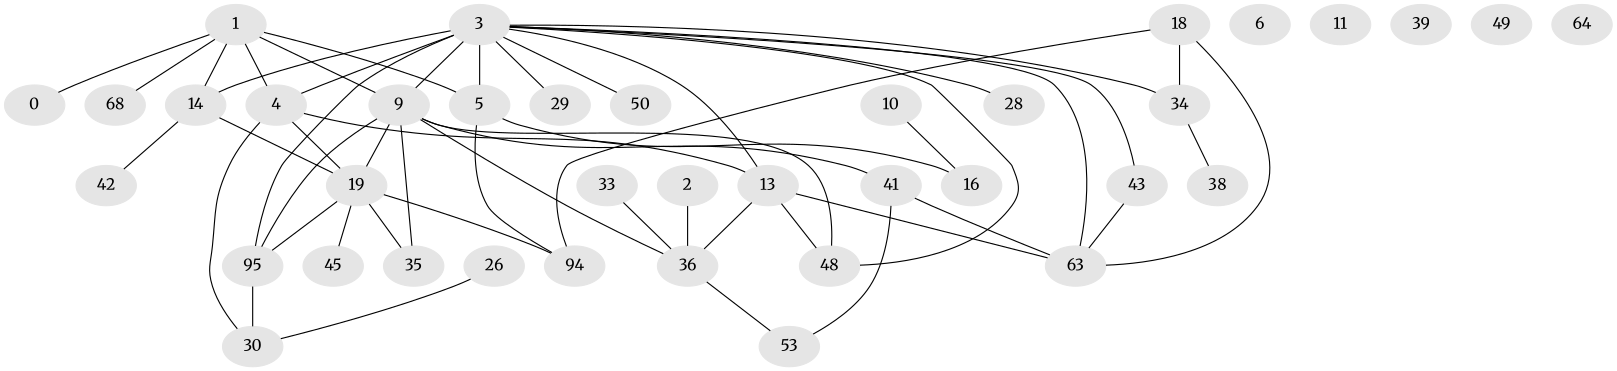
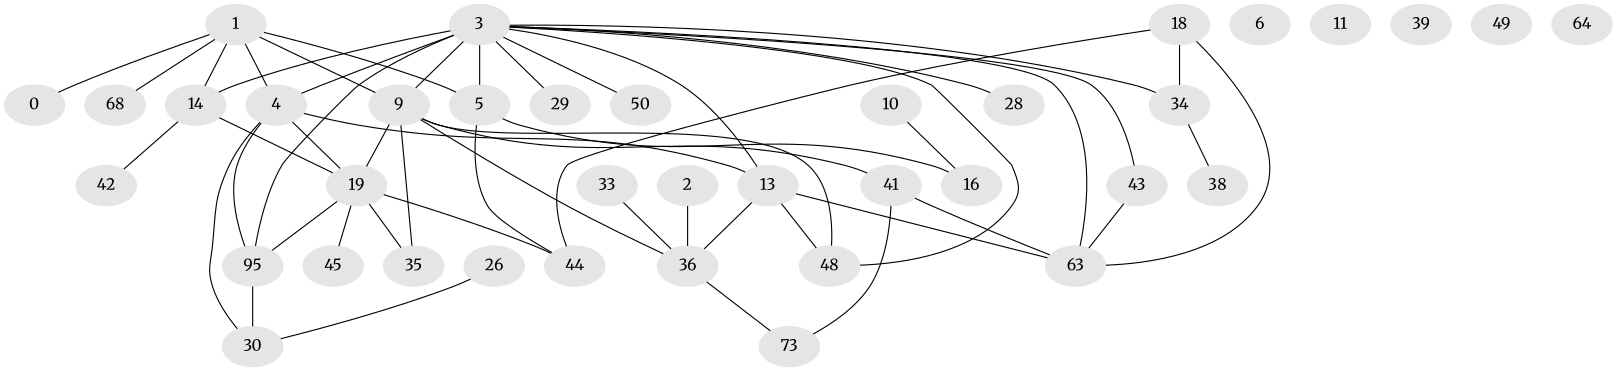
(309, 174) -> (234, 182)
(575, 266) -> (575, 266)
(789, 347) -> (789, 347)
